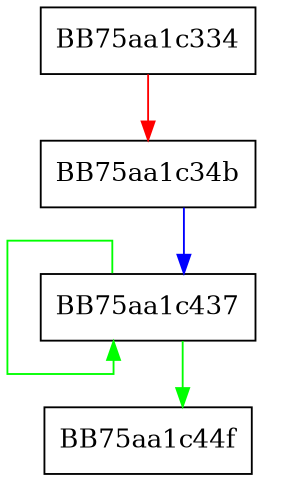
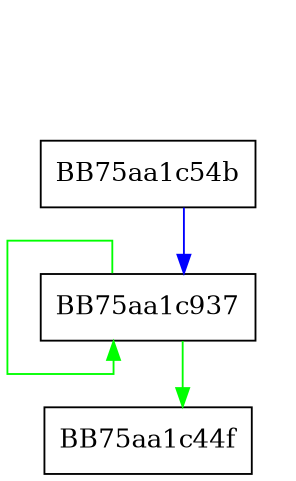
(148, 41) -> none
(148, 174) -> (148, 174)
(148, 307) -> (148, 307)
